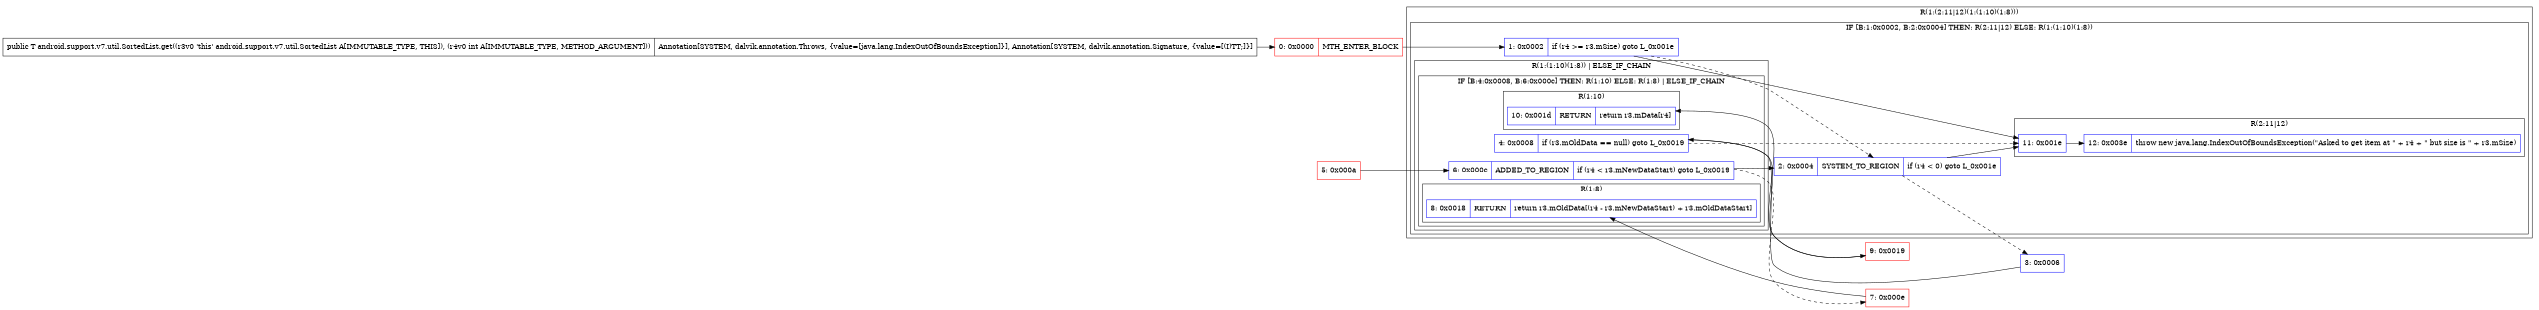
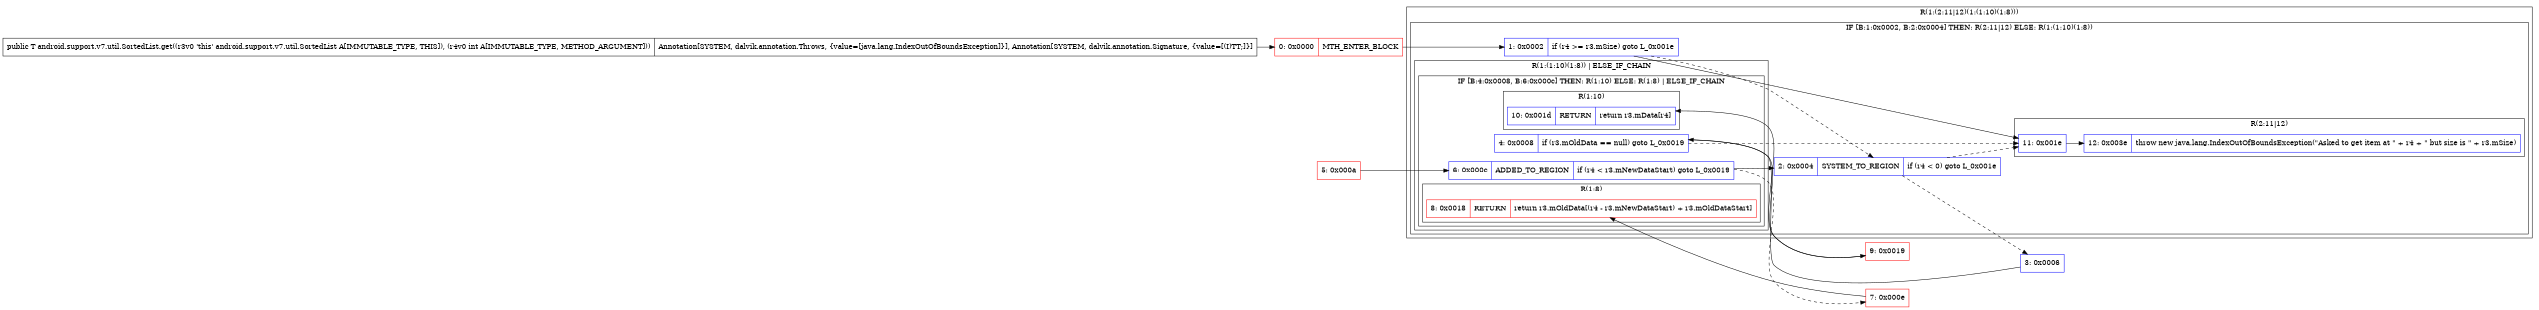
(1980, 153) -> (1980, 153)
(1591, 209) -> (1591, 209)
